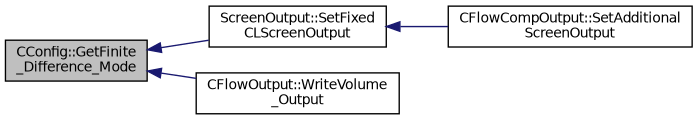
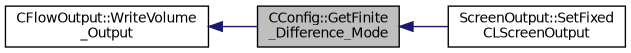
(570, 27) -> none
(179, 76) -> (240, 27)
